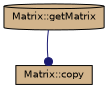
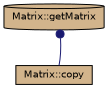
(47, 44) -> (61, 52)
